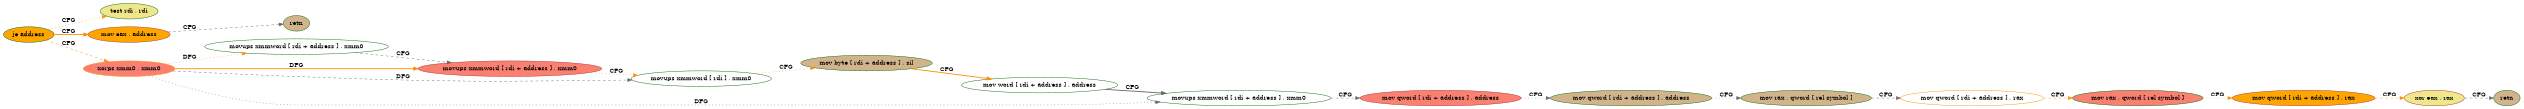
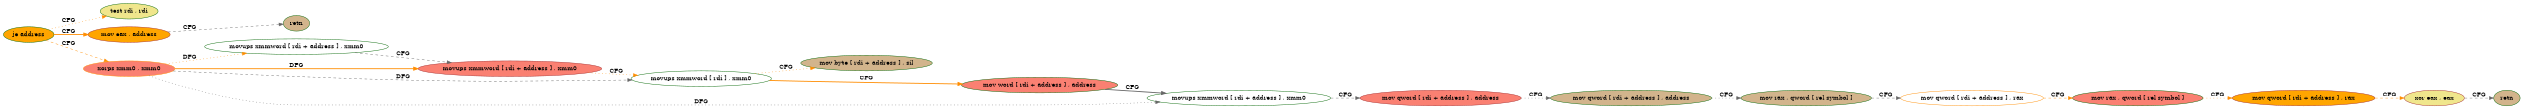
(949, 74) -> (864, 82)
(1040, 85) -> (1040, 85)
(2434, 98) -> (2434, 98)
